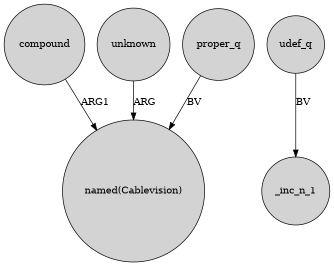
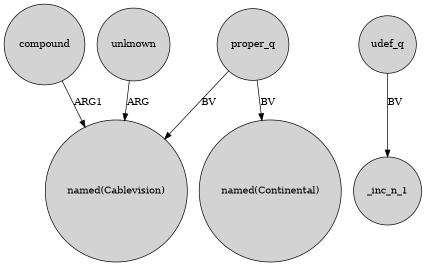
none -> (270, 191)
